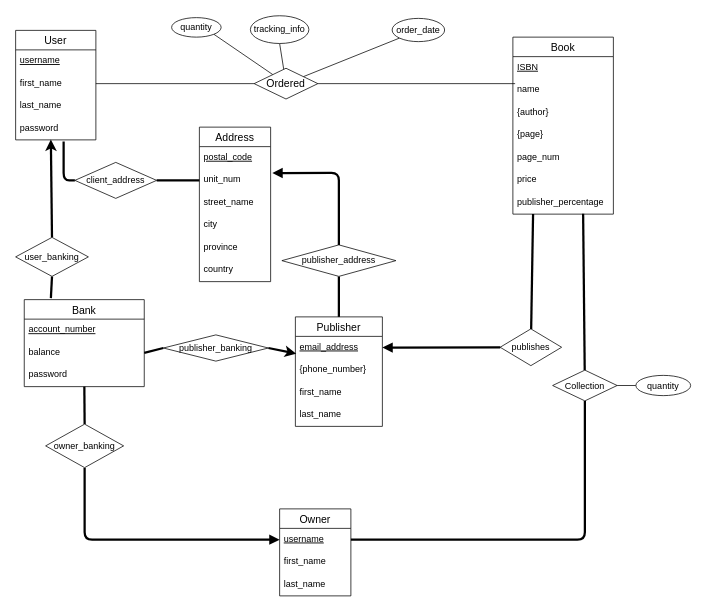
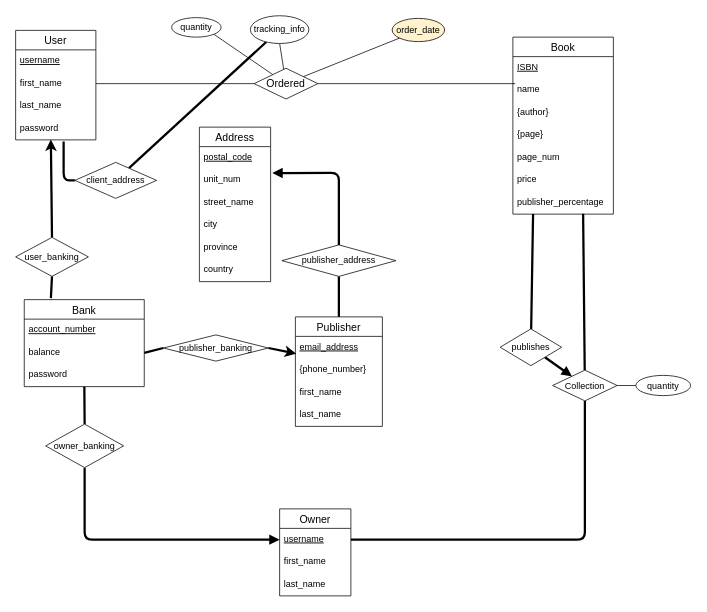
(418, 30) -> (418, 30)
(177, 180) -> (197, 105)
(446, 347) -> (554, 364)
